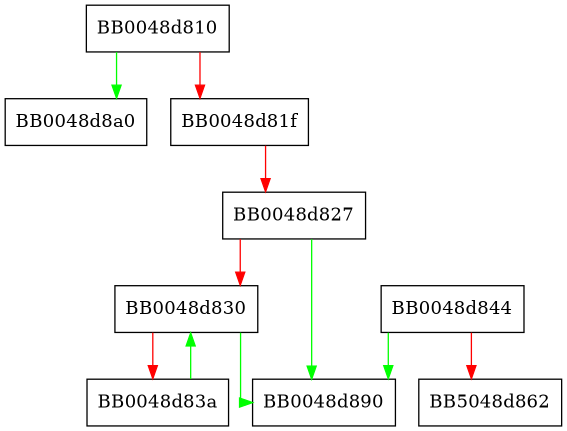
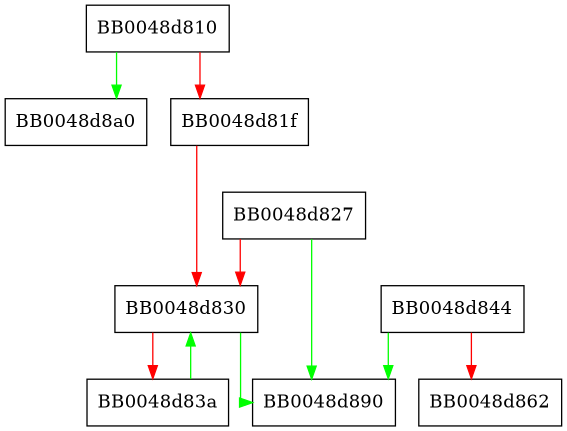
(266, 162) -> (197, 209)
(490, 403) -> (490, 403)
